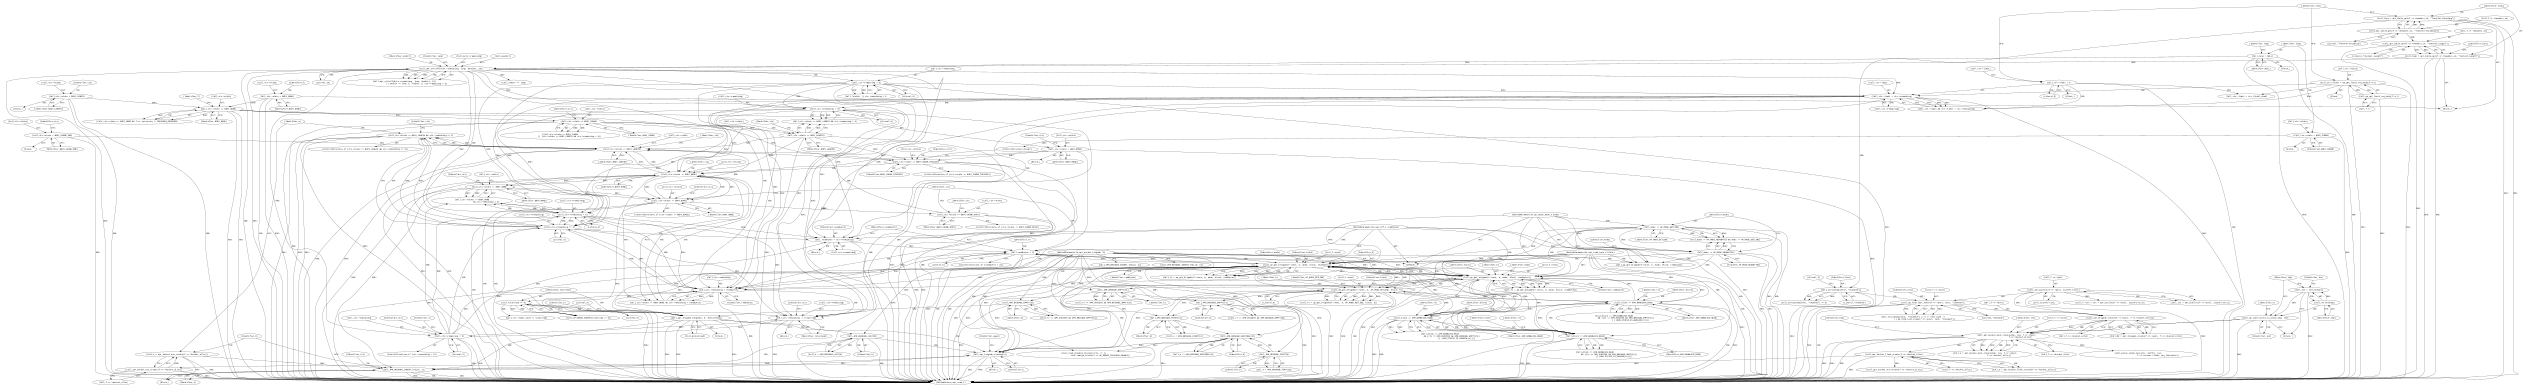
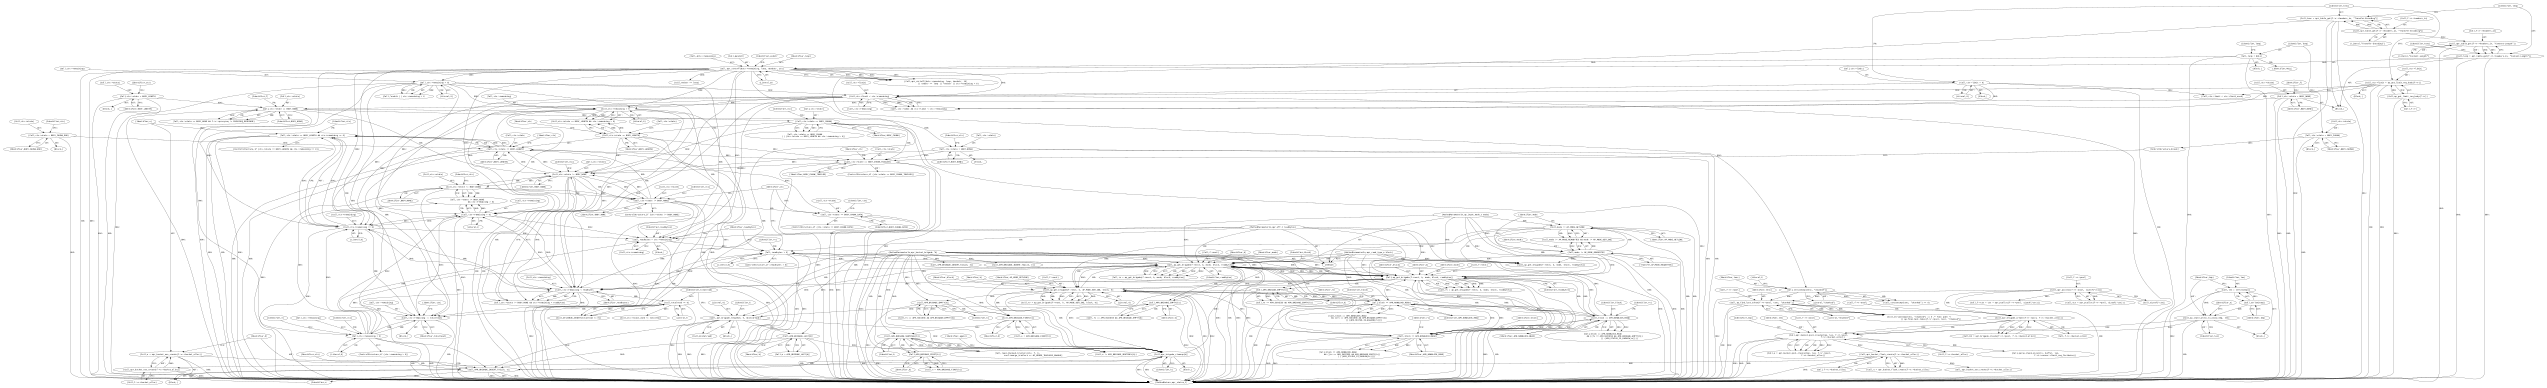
(2262, 63) -> none
(951, 382) -> (1171, 382)
